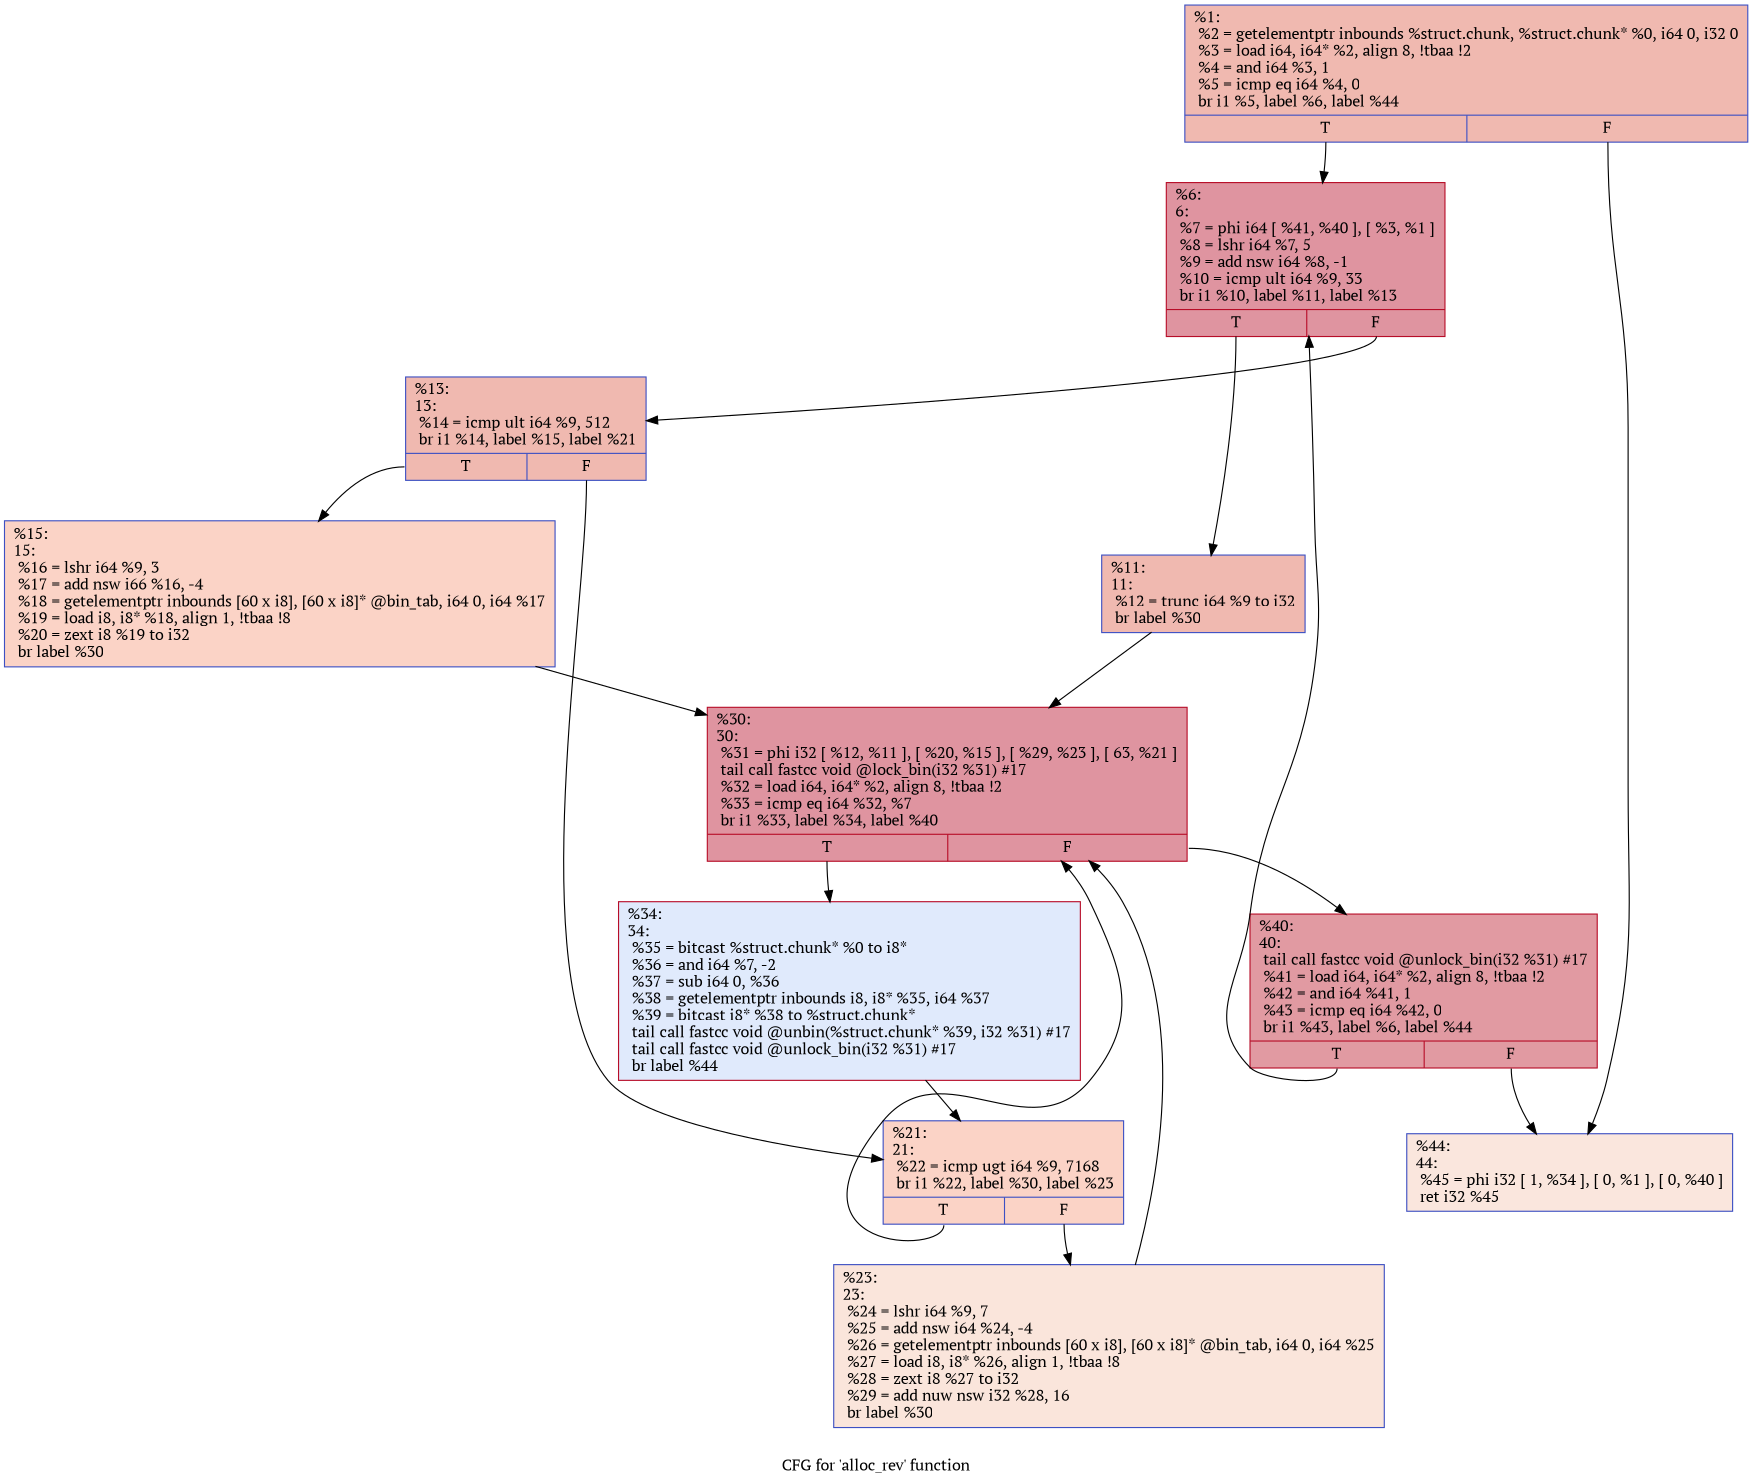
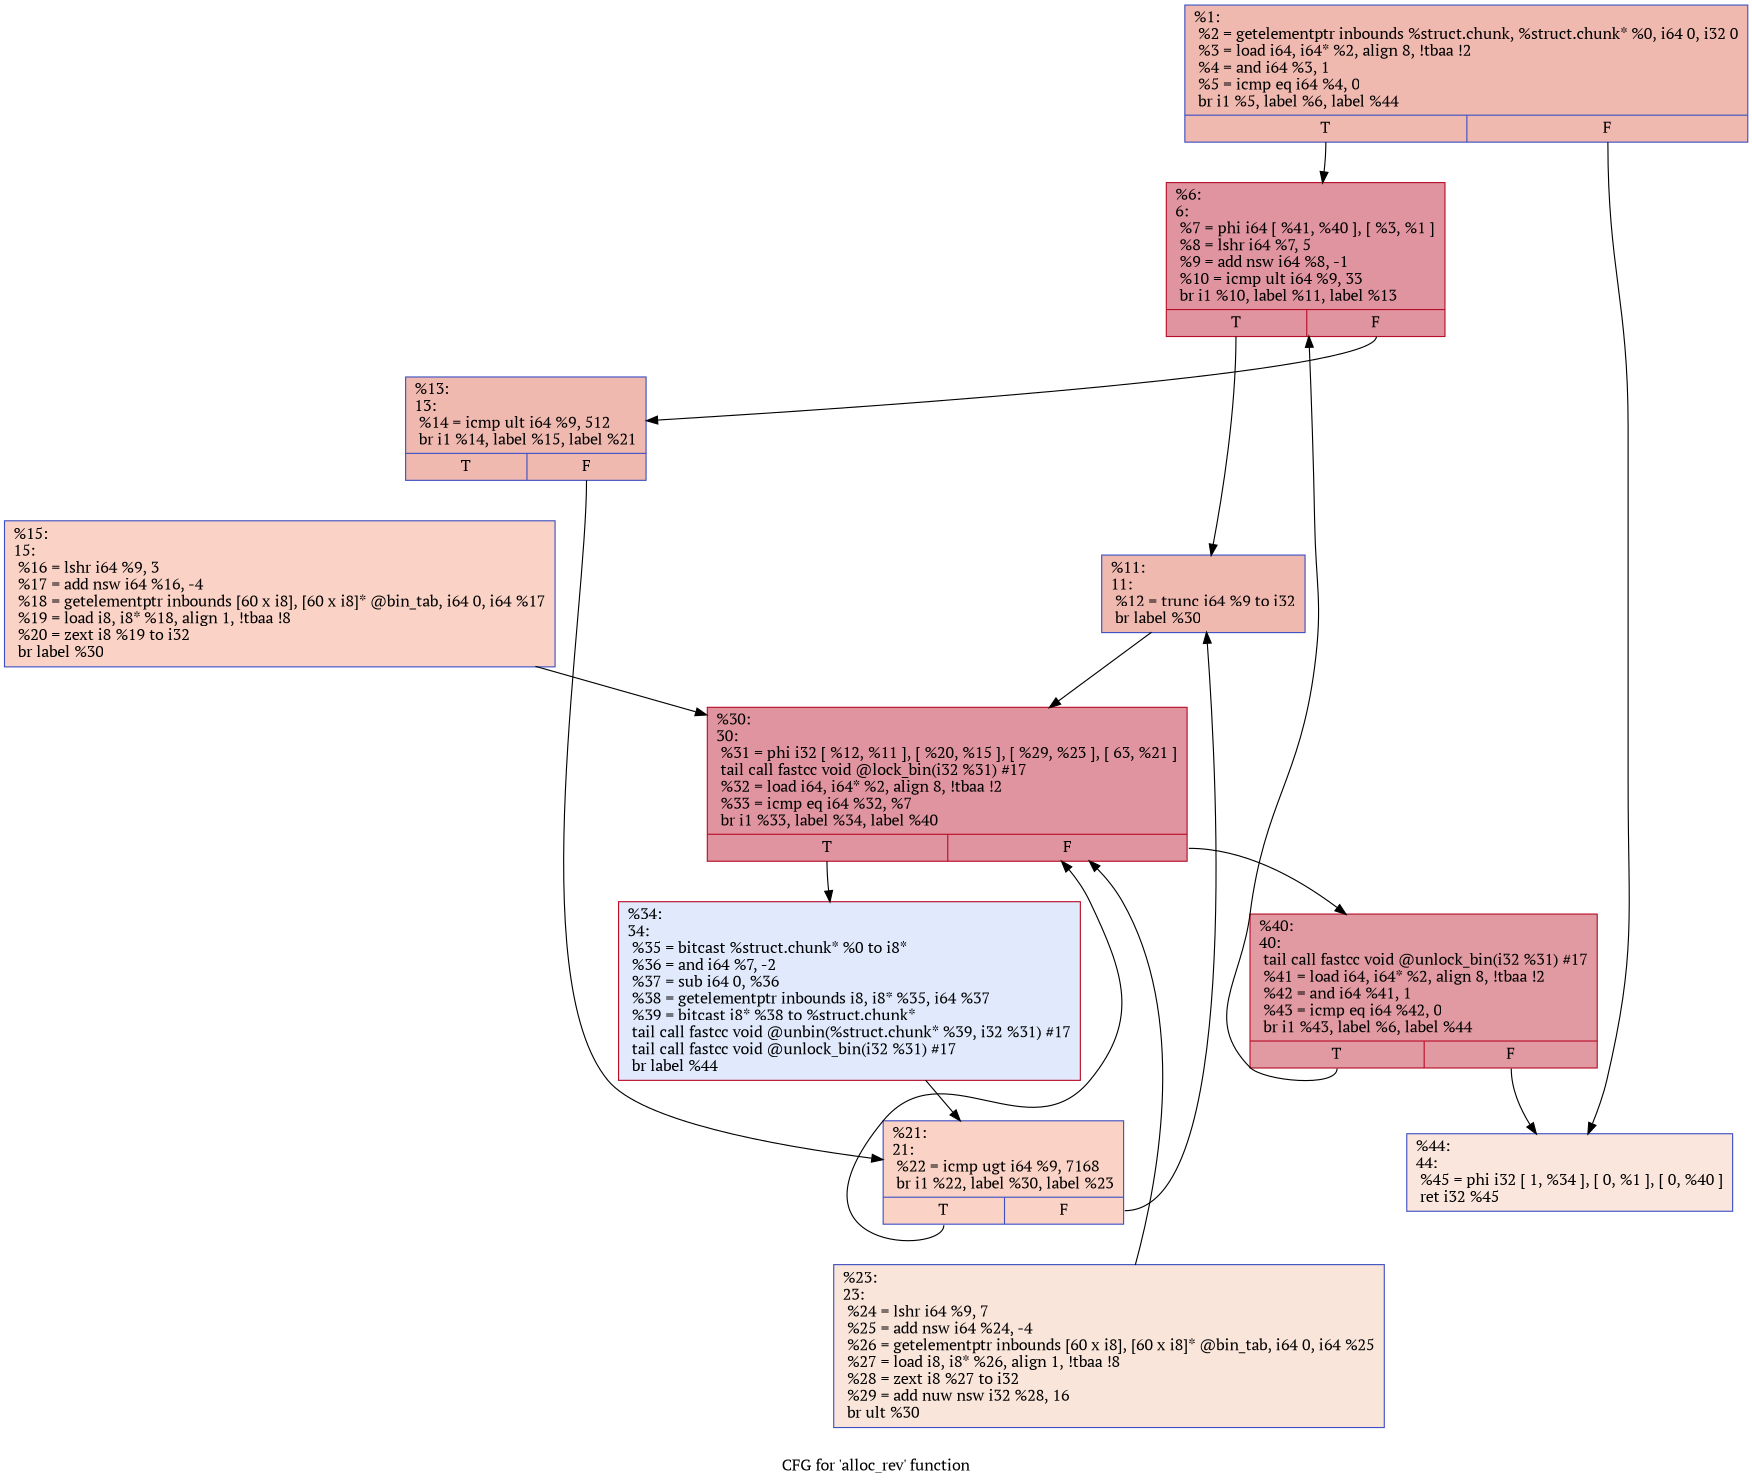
(360, 481) -> none
(108, 585) -> (108, 585)
(1065, 1239) -> (1214, 943)
(888, 1413) -> (881, 1413)
